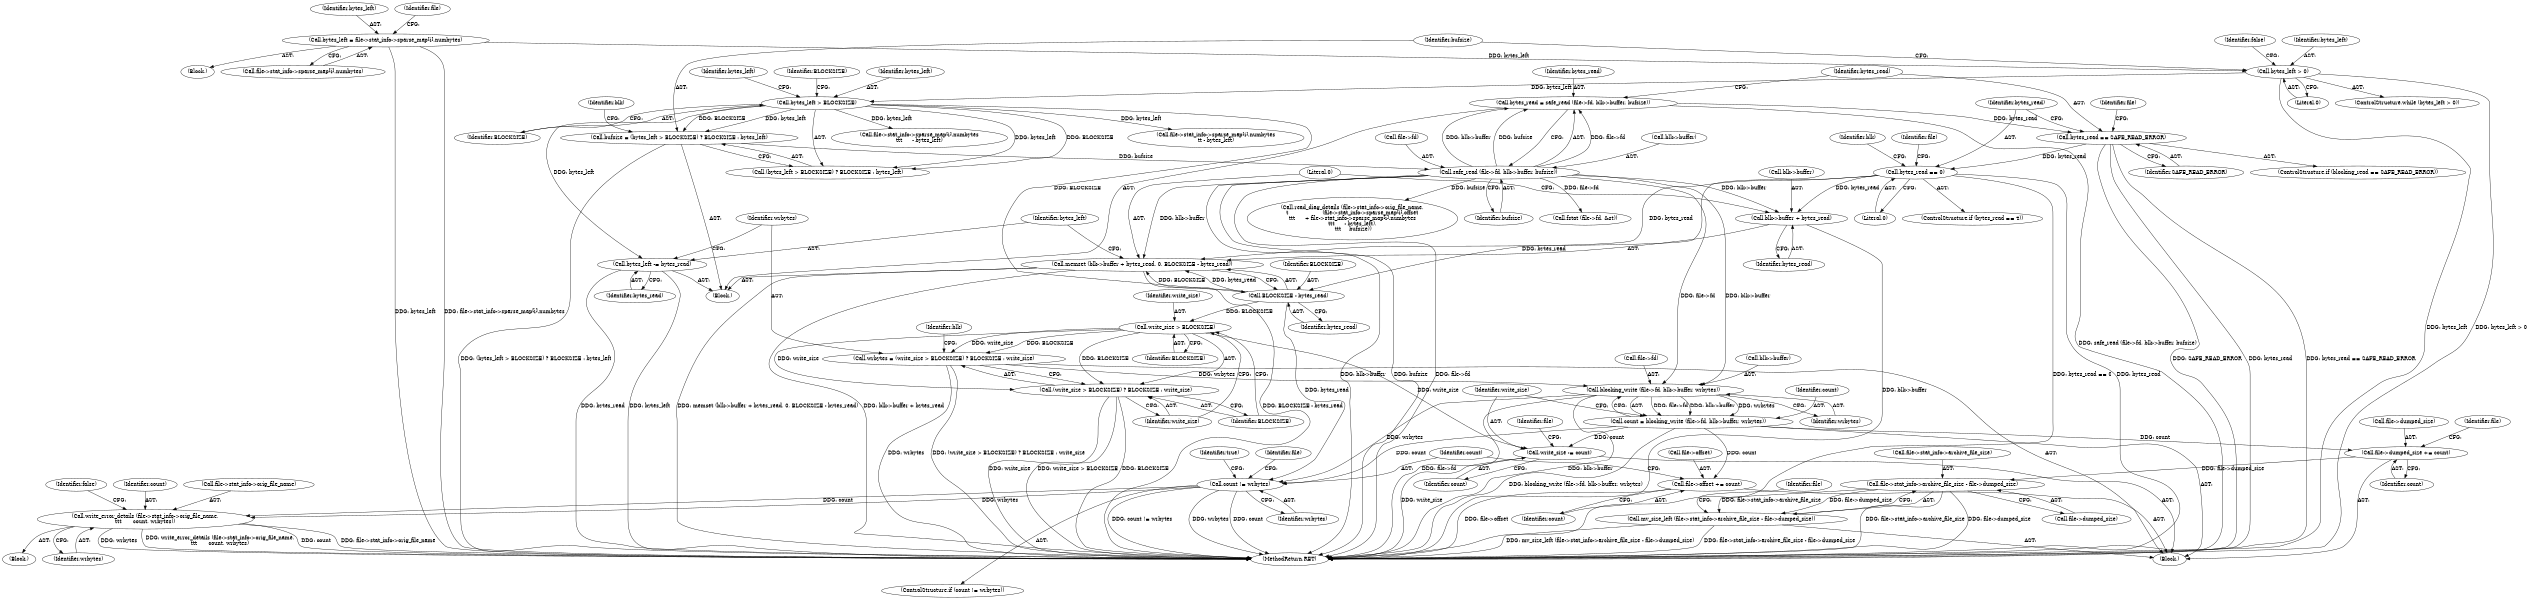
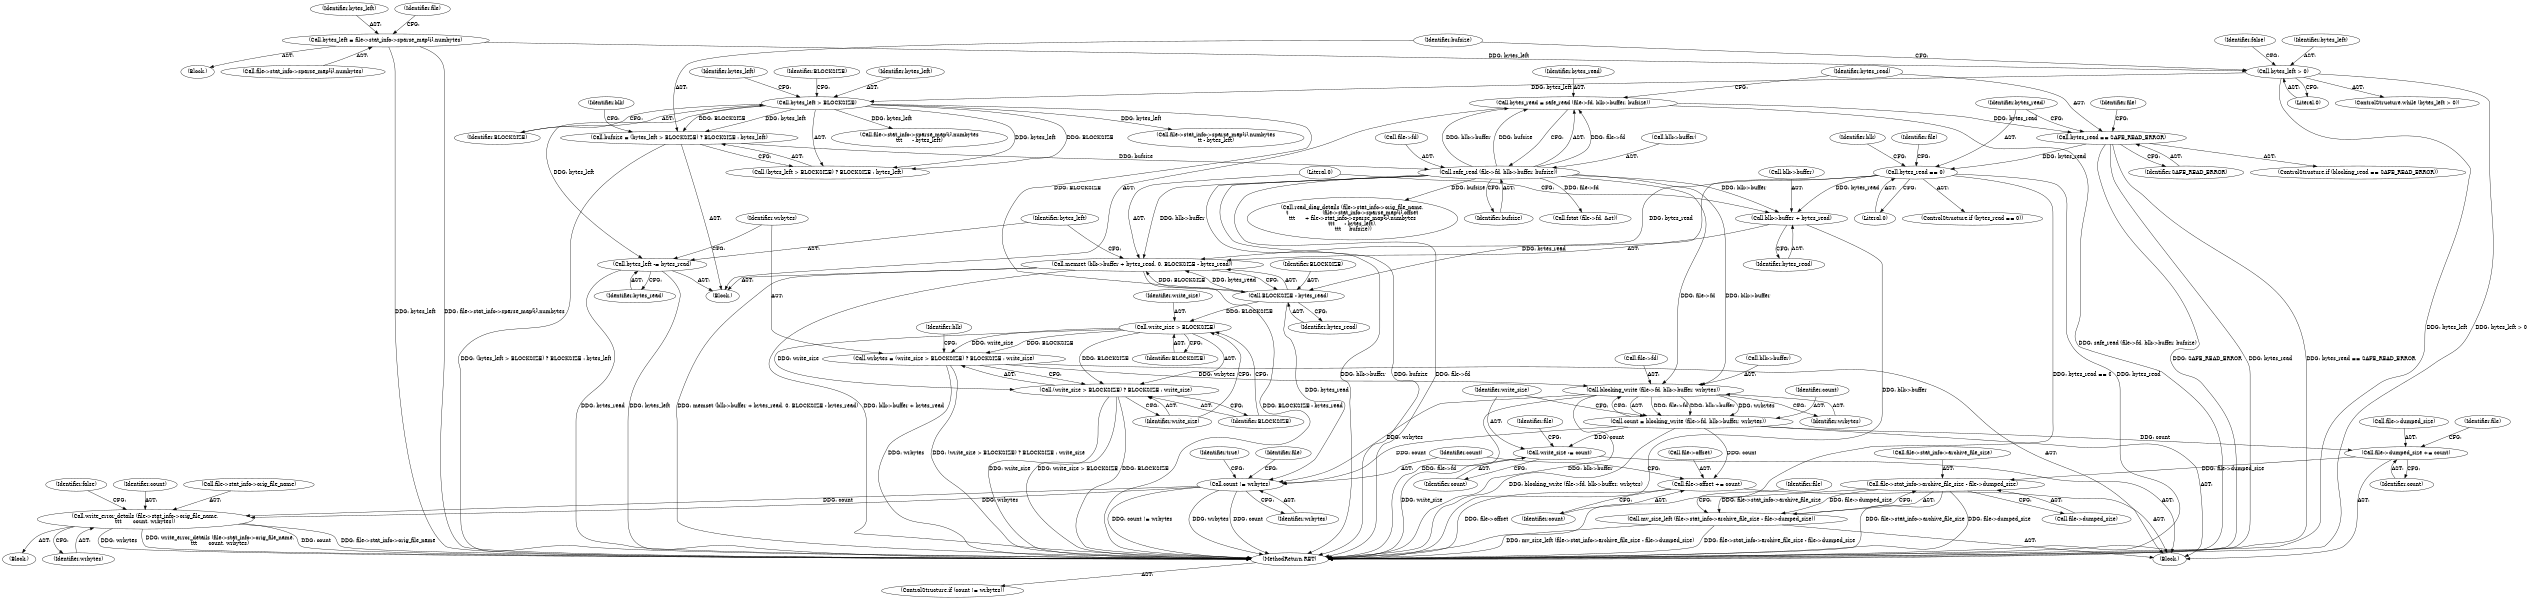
(330, 53) -> none
(1972, 219) -> (1972, 219)
(1372, 372) -> none
(1074, 516) -> (1130, 574)
